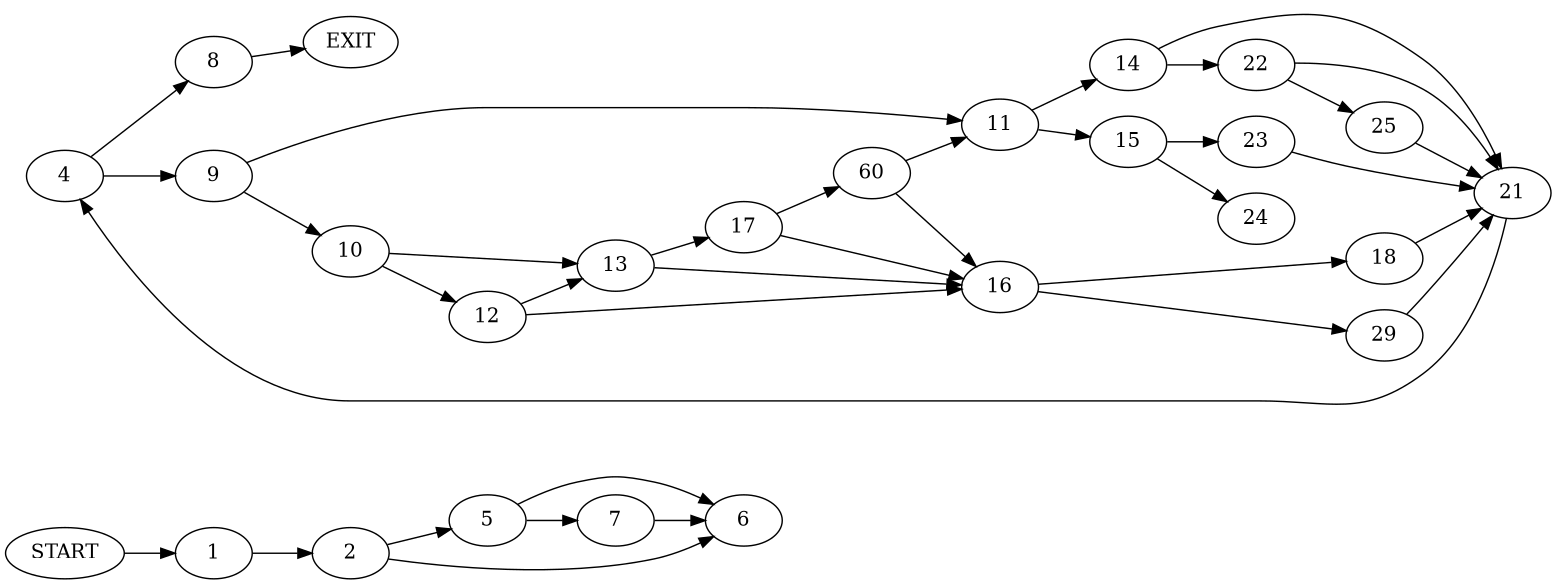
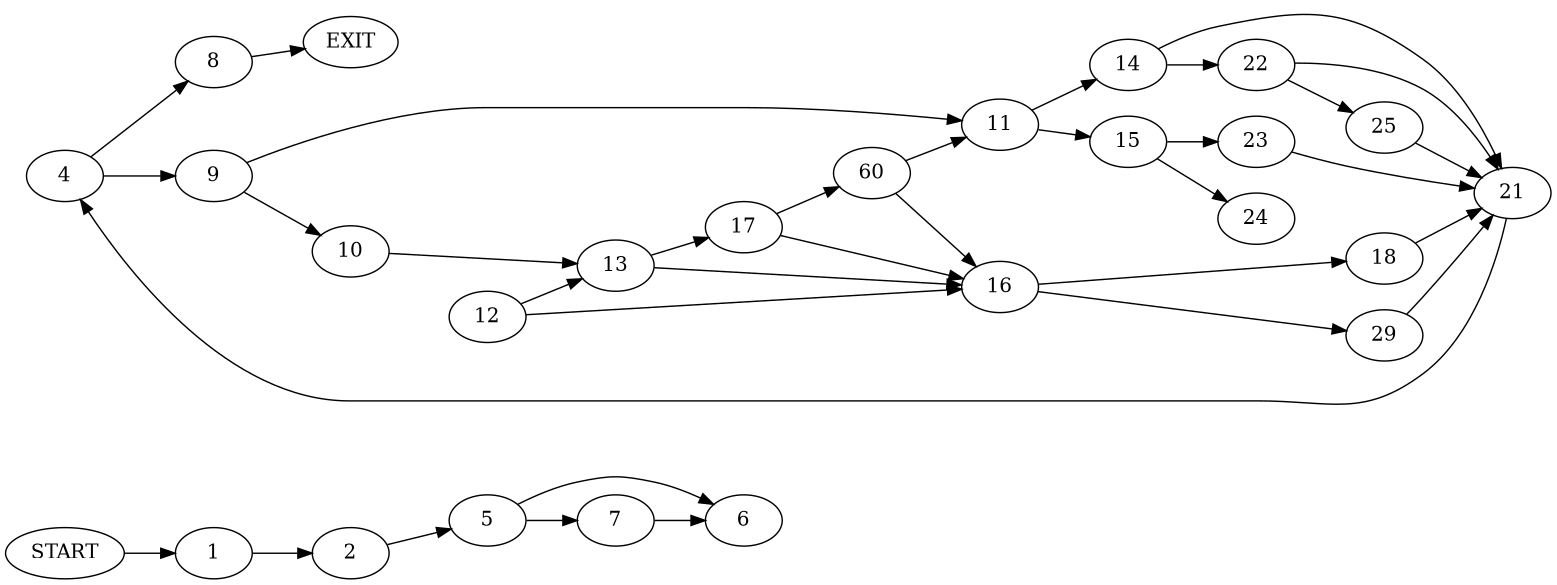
(413, 281) -> none
(546, 570) -> none
